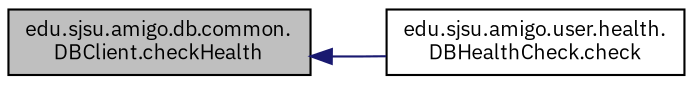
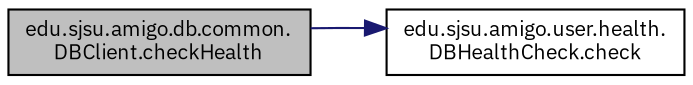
(359, 56) -> (338, 28)
